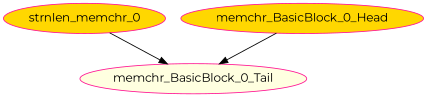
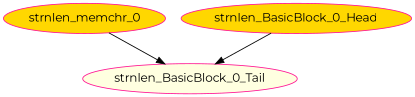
(302, 18) -> (296, 18)
(193, 79) -> (190, 79)
